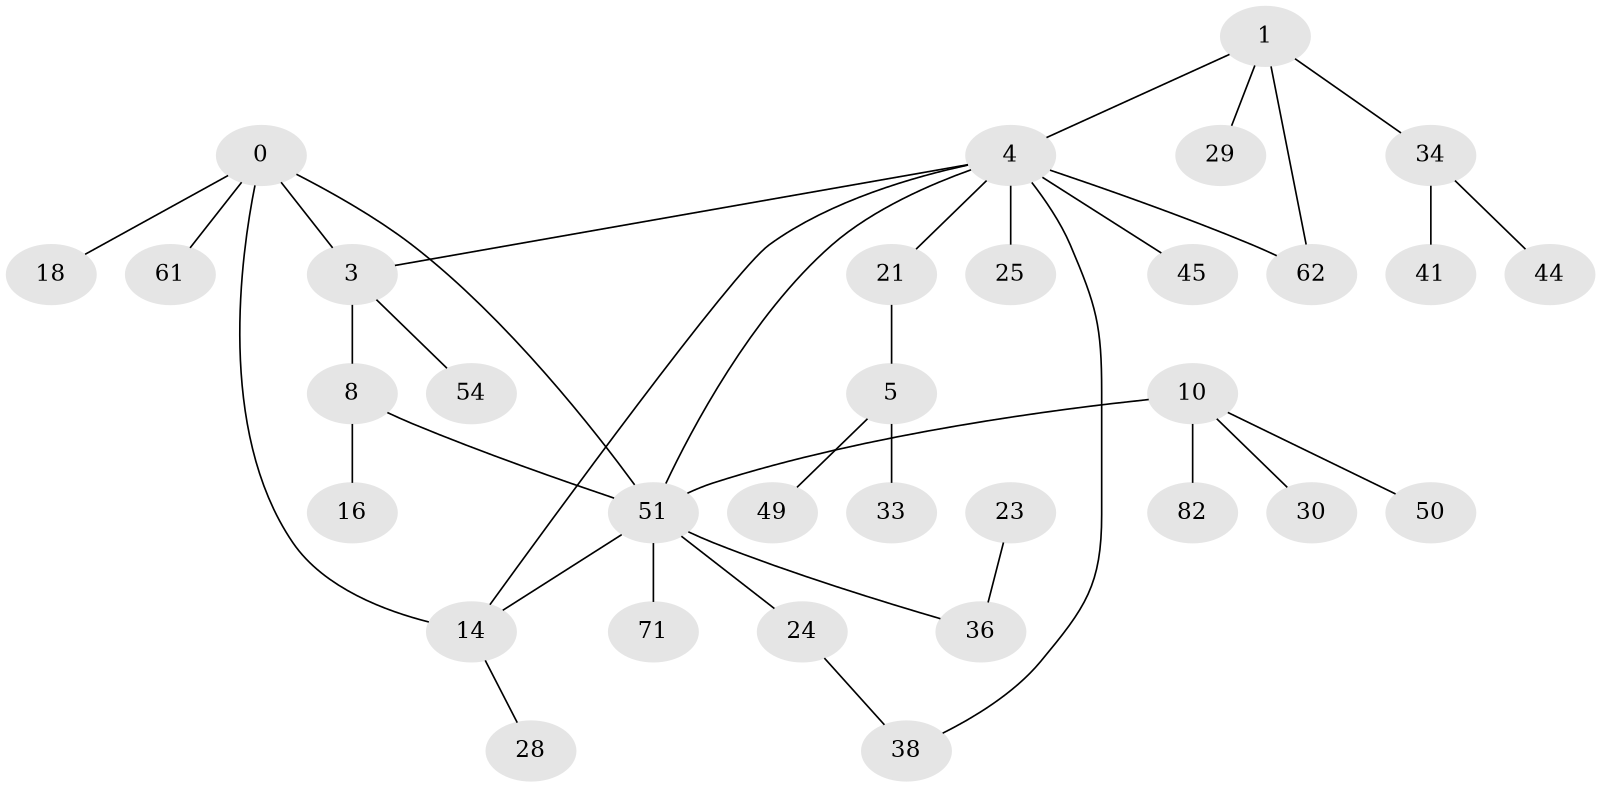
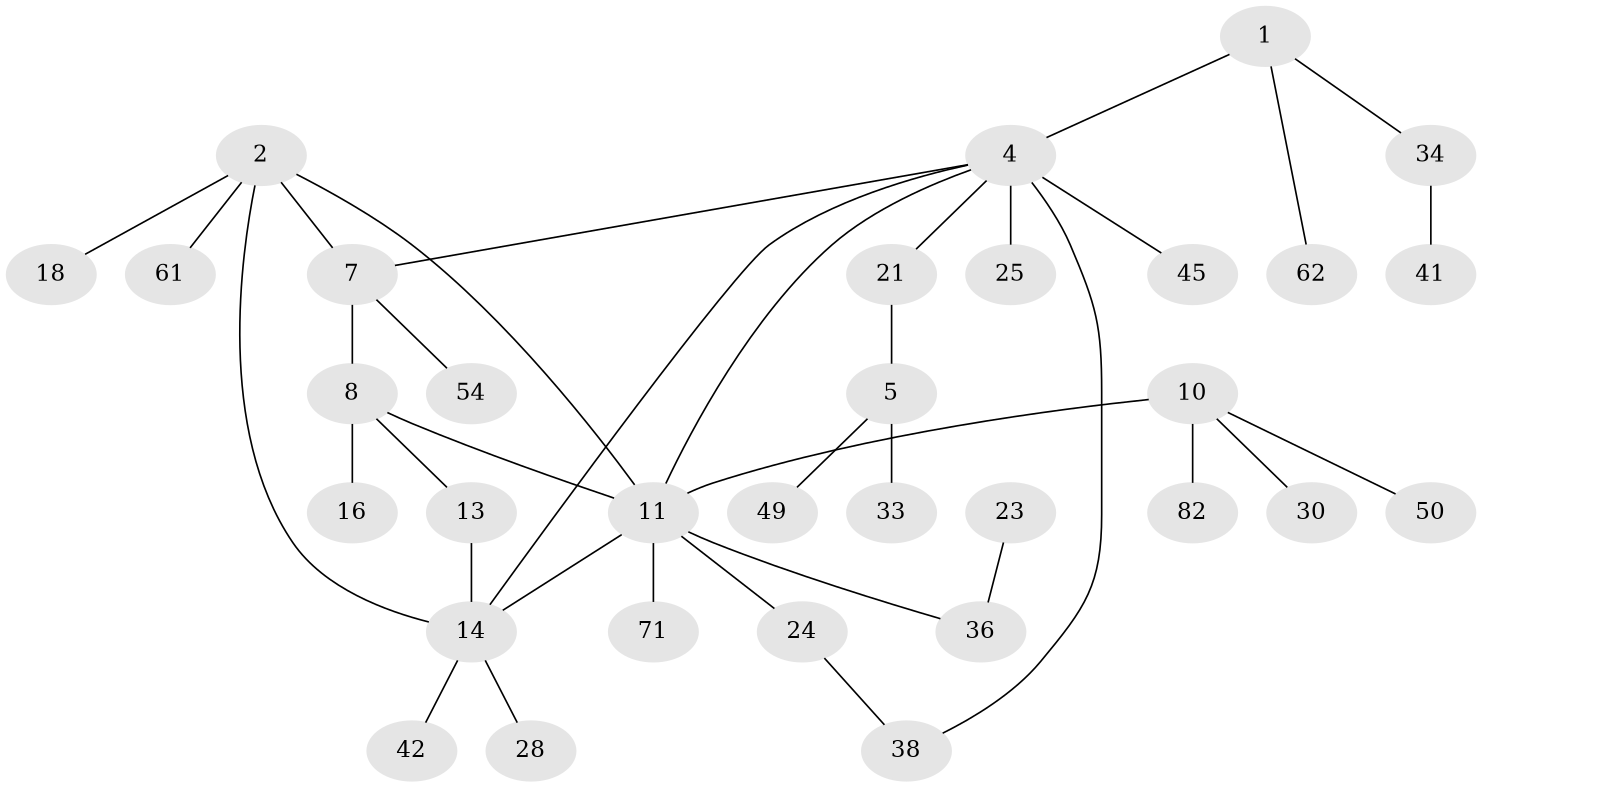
(261, 155) -> (261, 155)
(1221, 155) -> none
(1164, 211) -> none
(352, 275) -> (352, 275)
(1550, 275) -> none
none -> (471, 513)
(653, 513) -> (653, 513)
none -> (412, 751)
